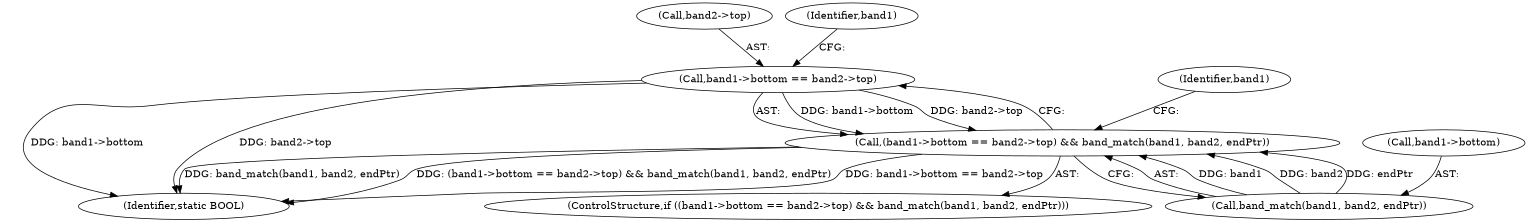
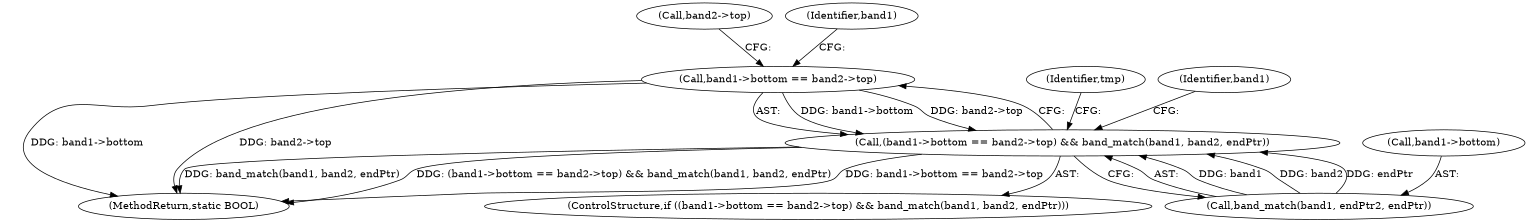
(760, 48) -> (760, 48)
none -> (1086, 79)
(184, 206) -> (184, 206)
(1319, 206) -> (1319, 206)
